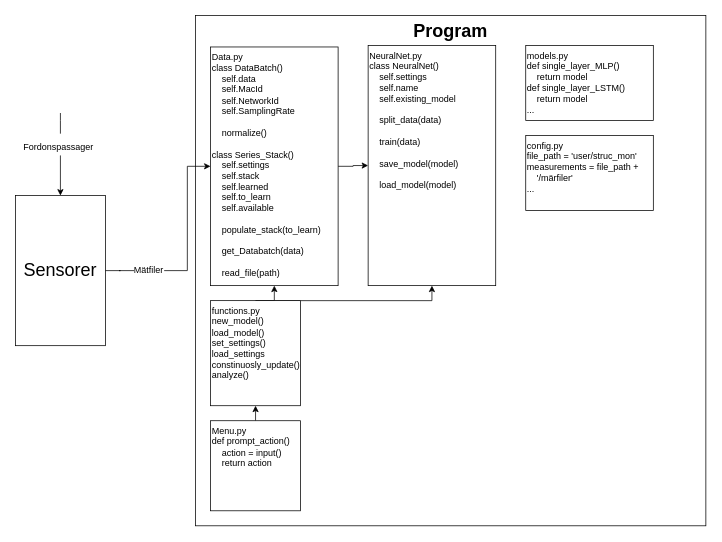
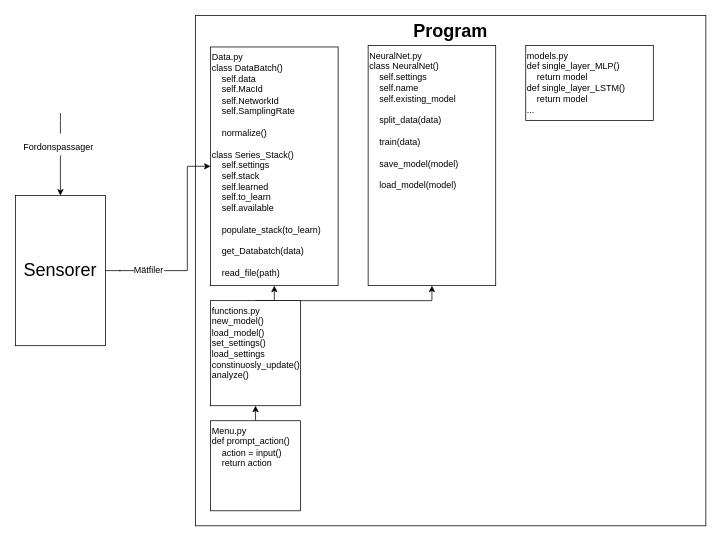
(351, 166) -> none
(589, 173) -> none
